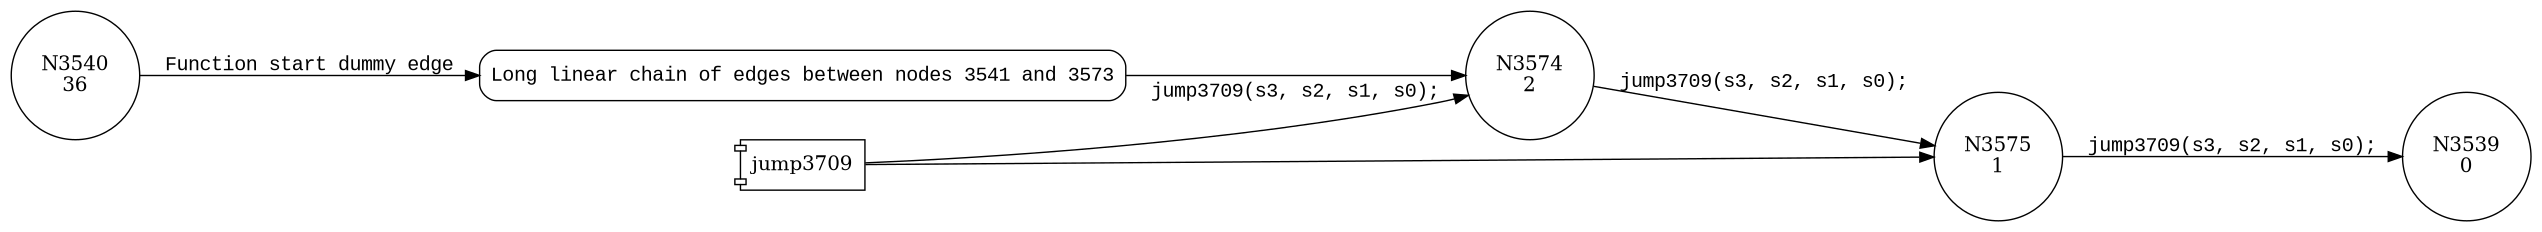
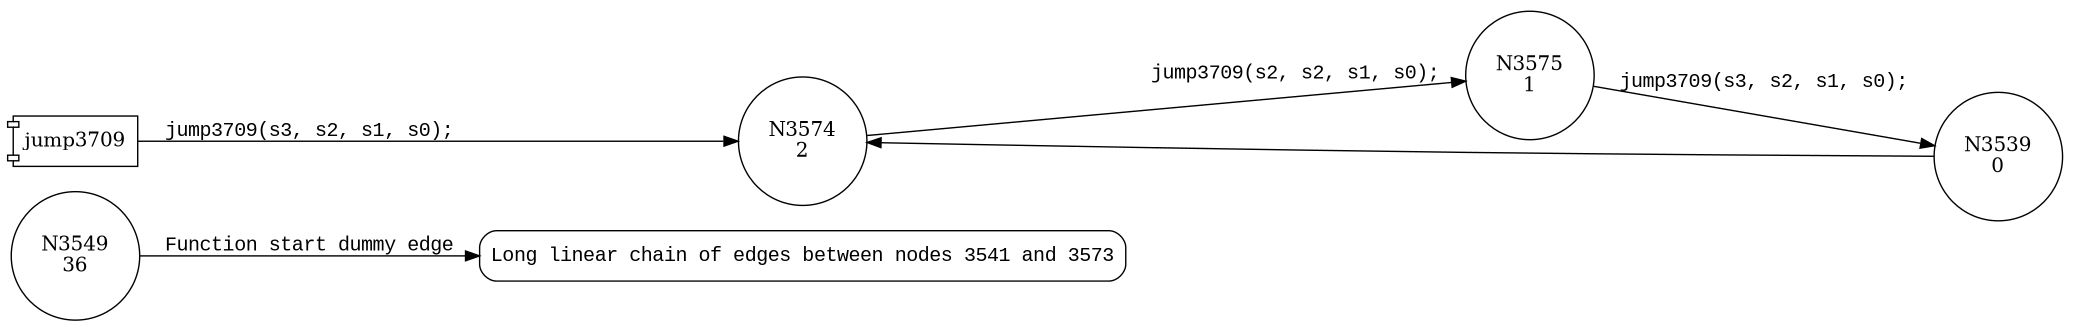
(75, 75) -> (75, 256)
(1289, 75) -> (1408, 152)
(1764, 82) -> (1296, 73)
(1392, 161) -> none
